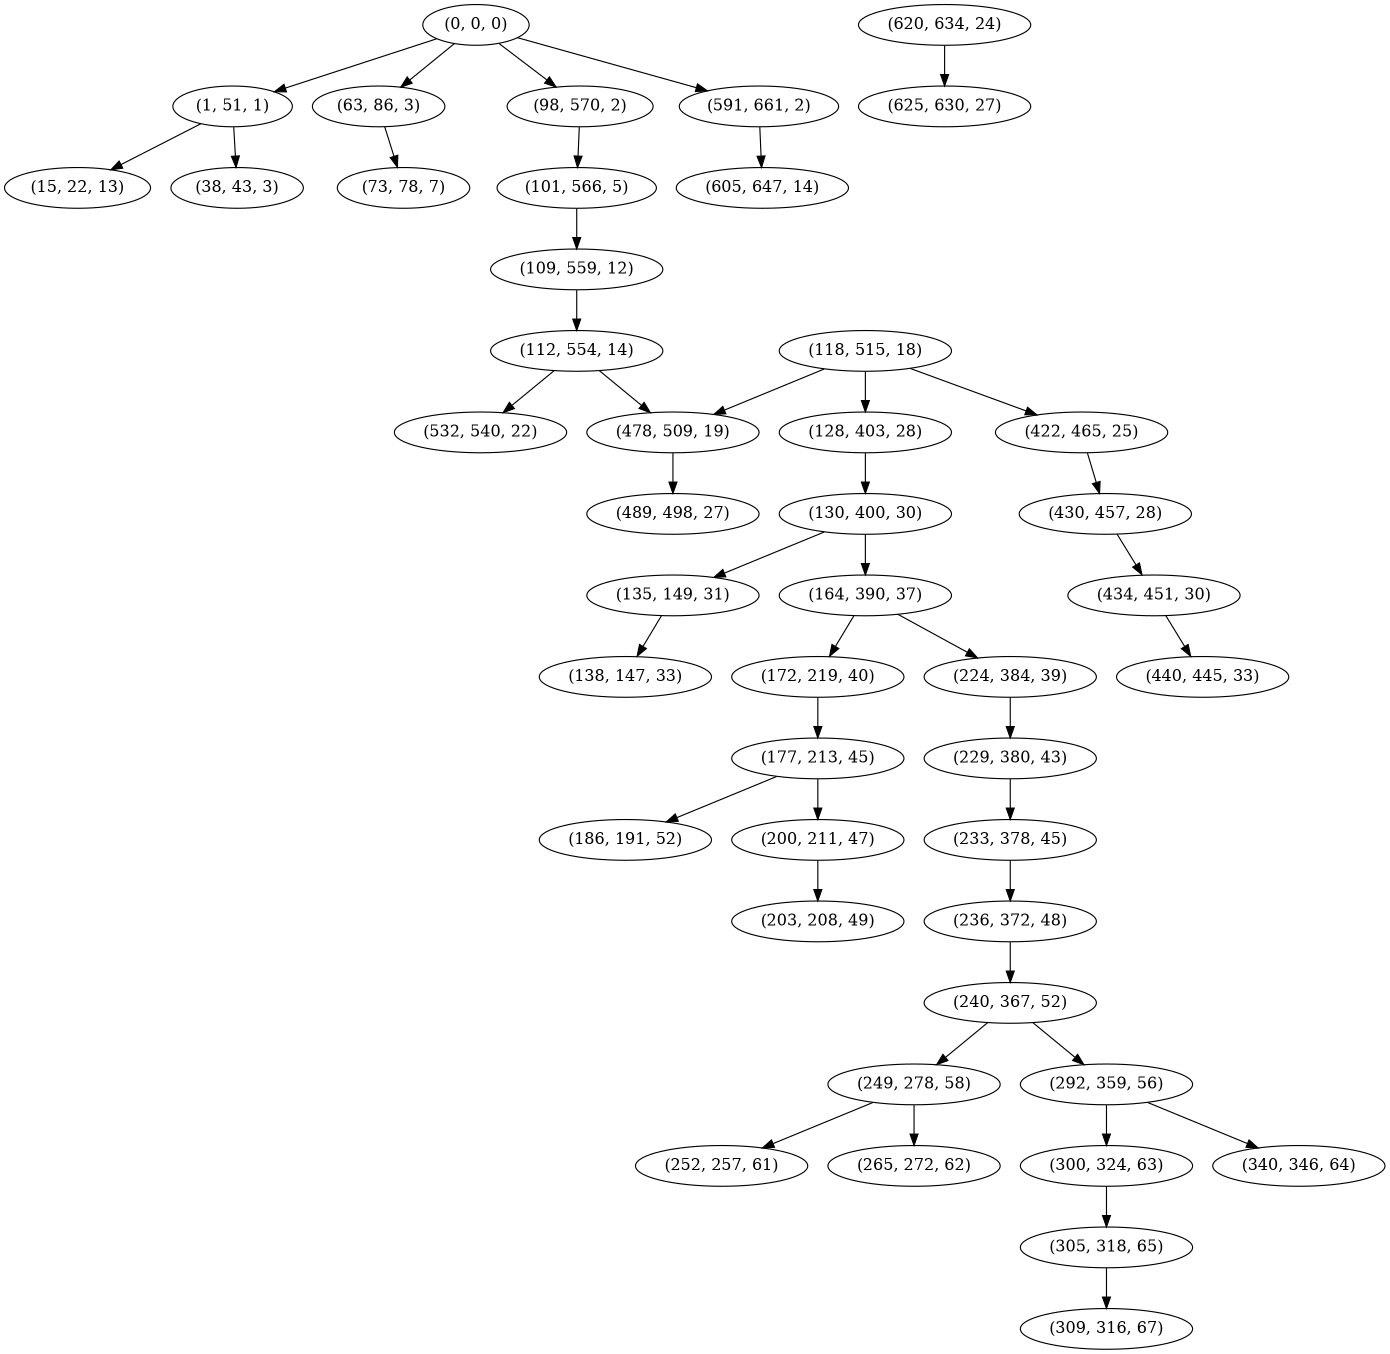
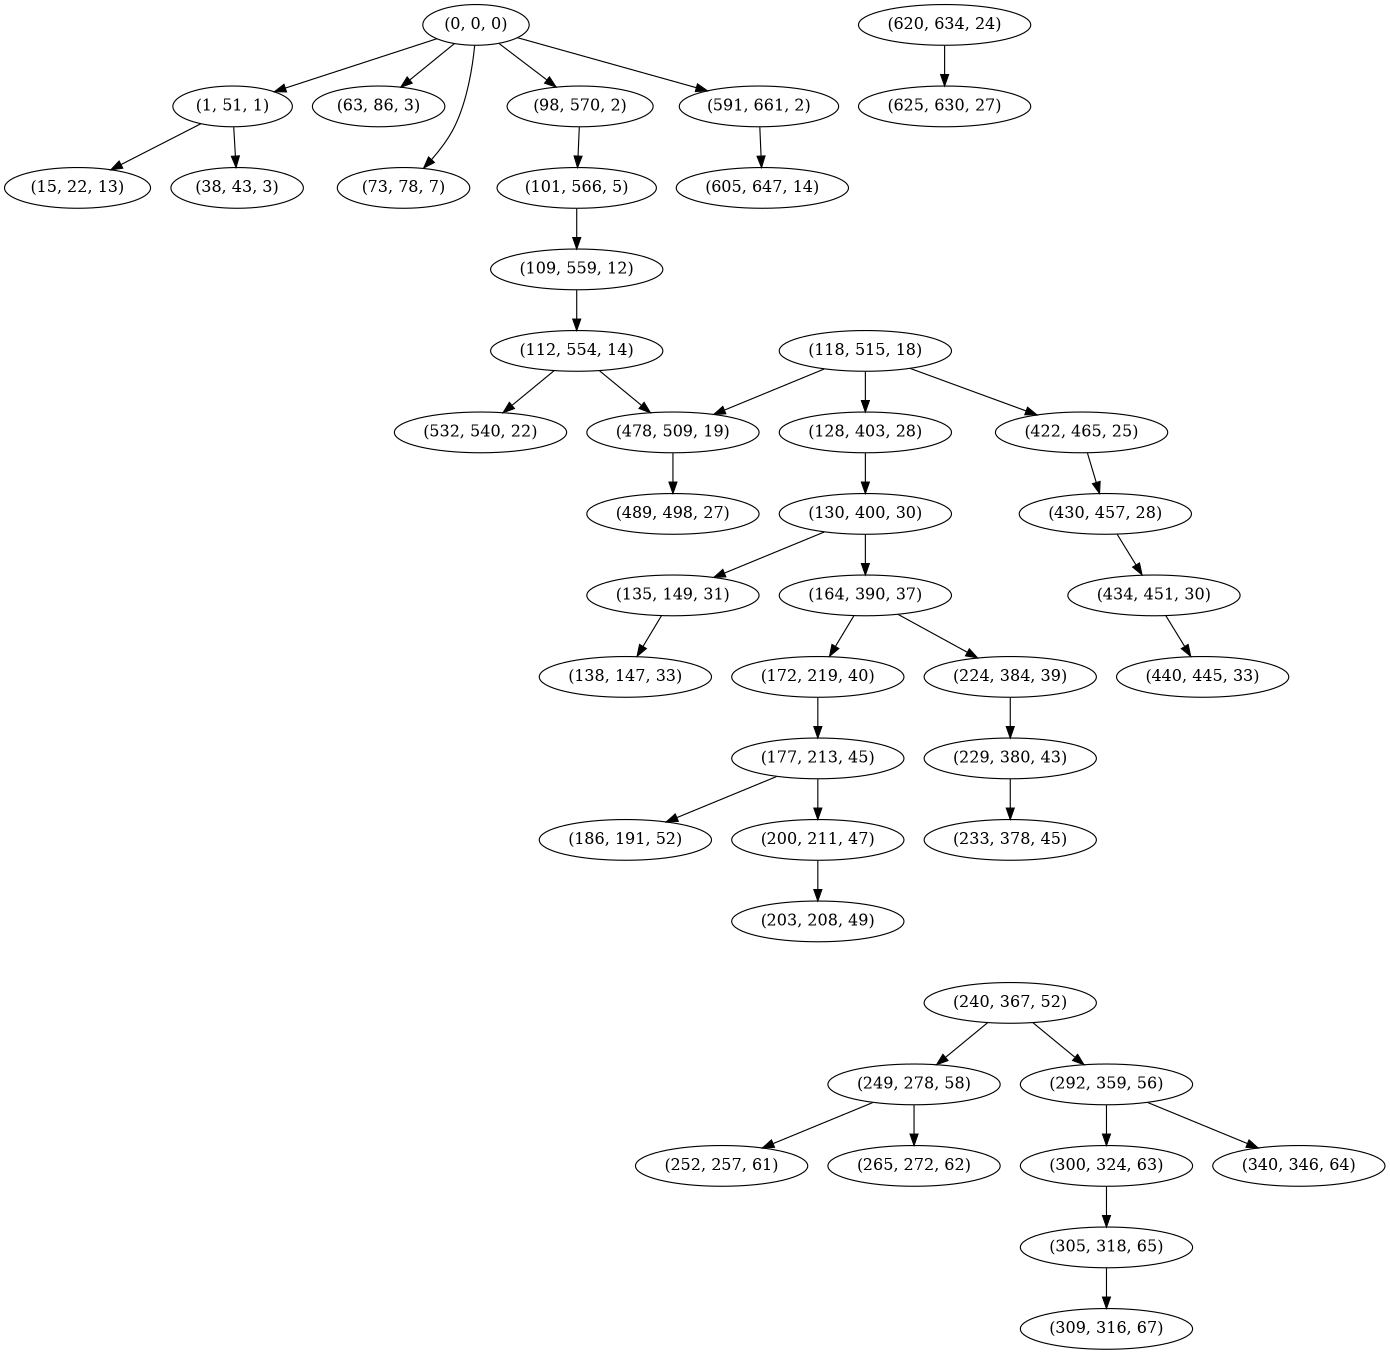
(389, 141) -> (463, 106)
(1010, 921) -> none
